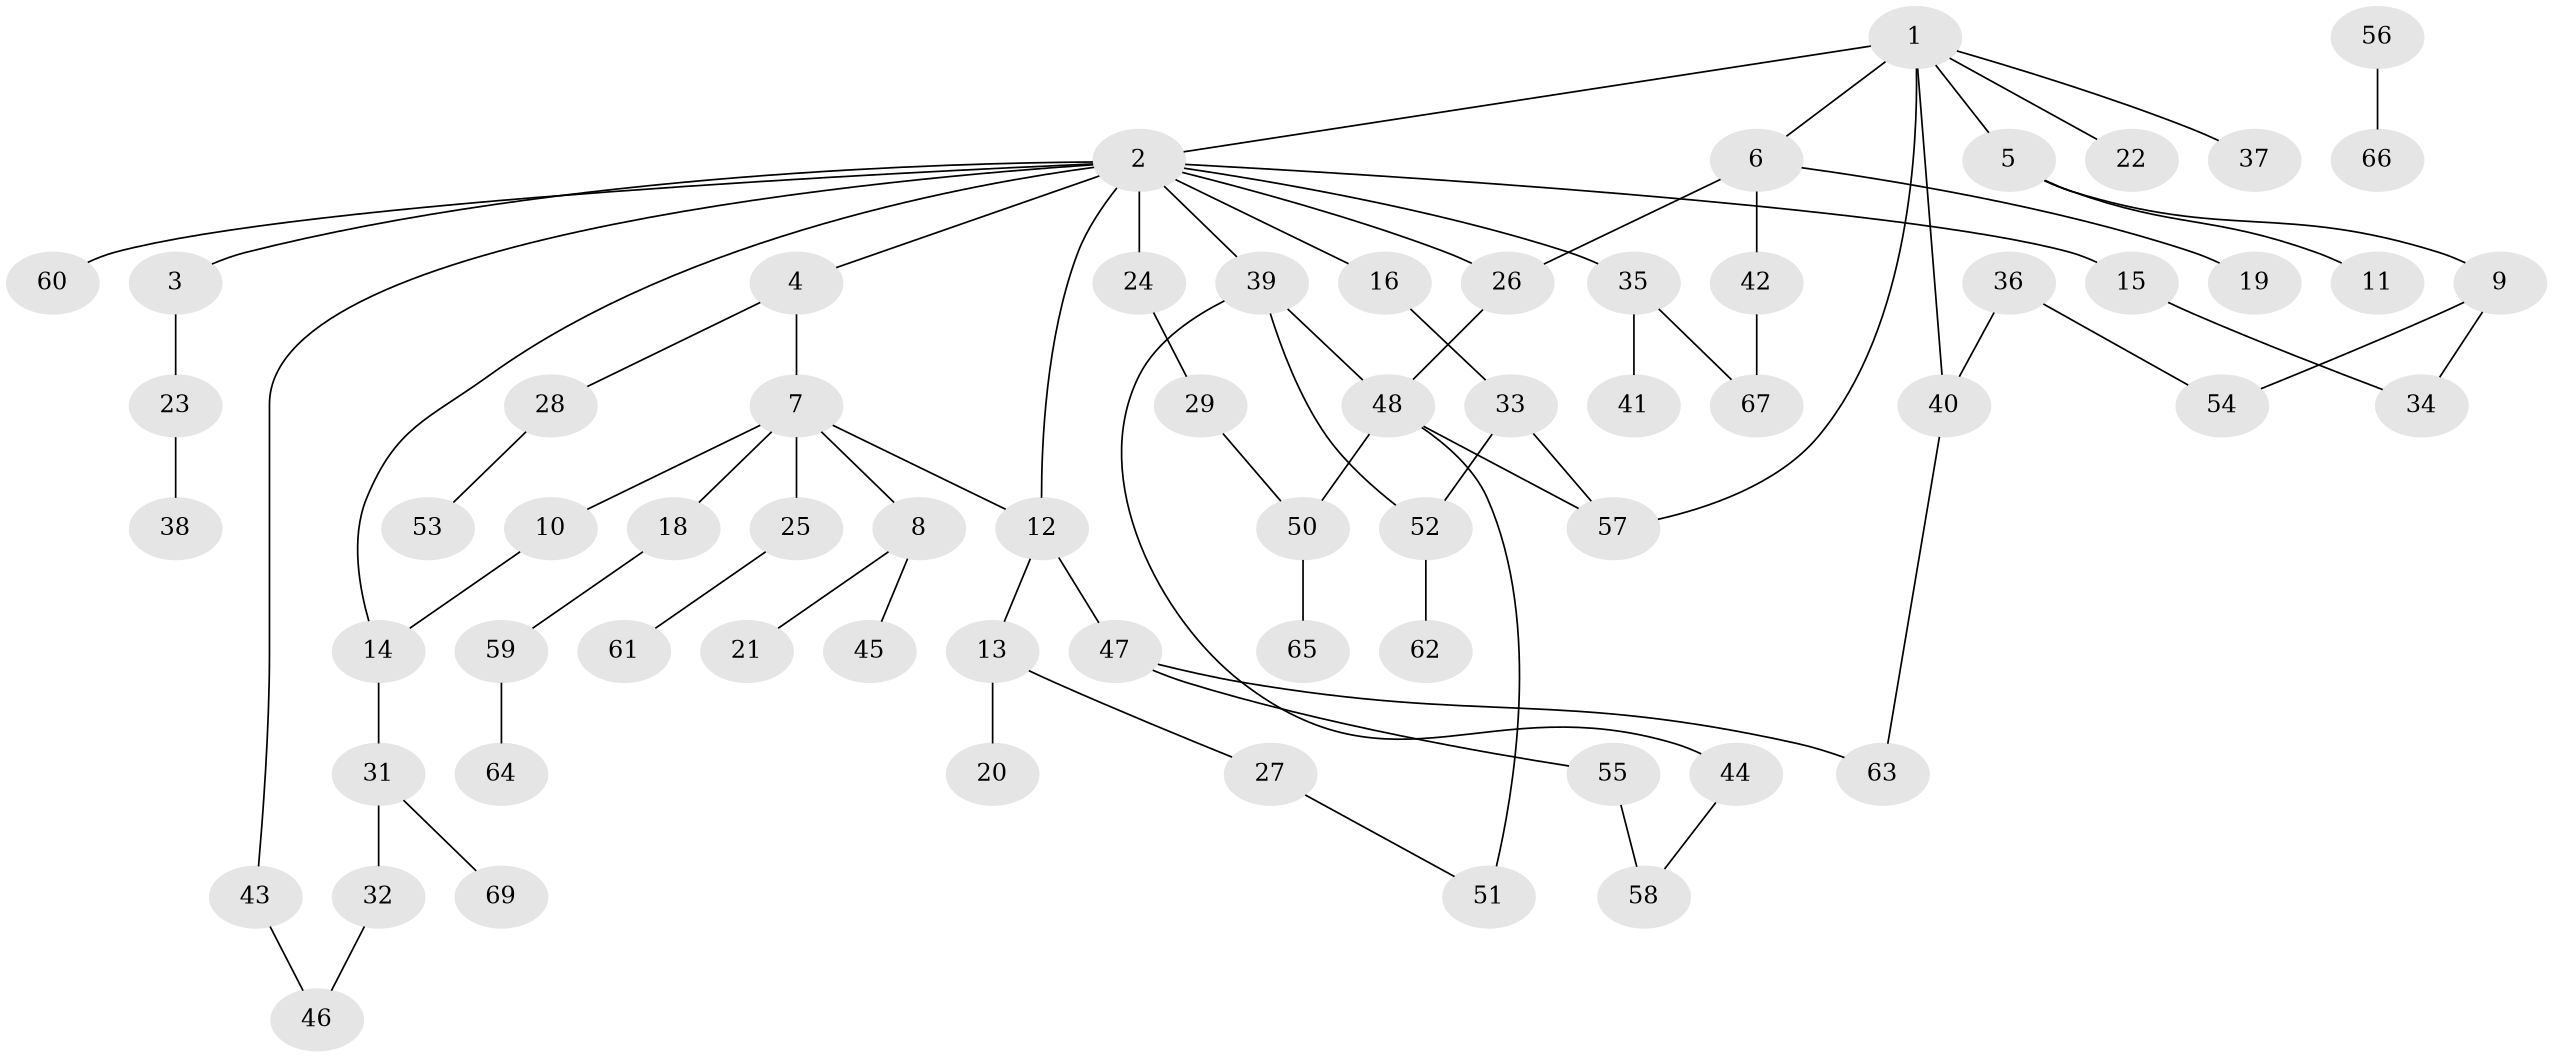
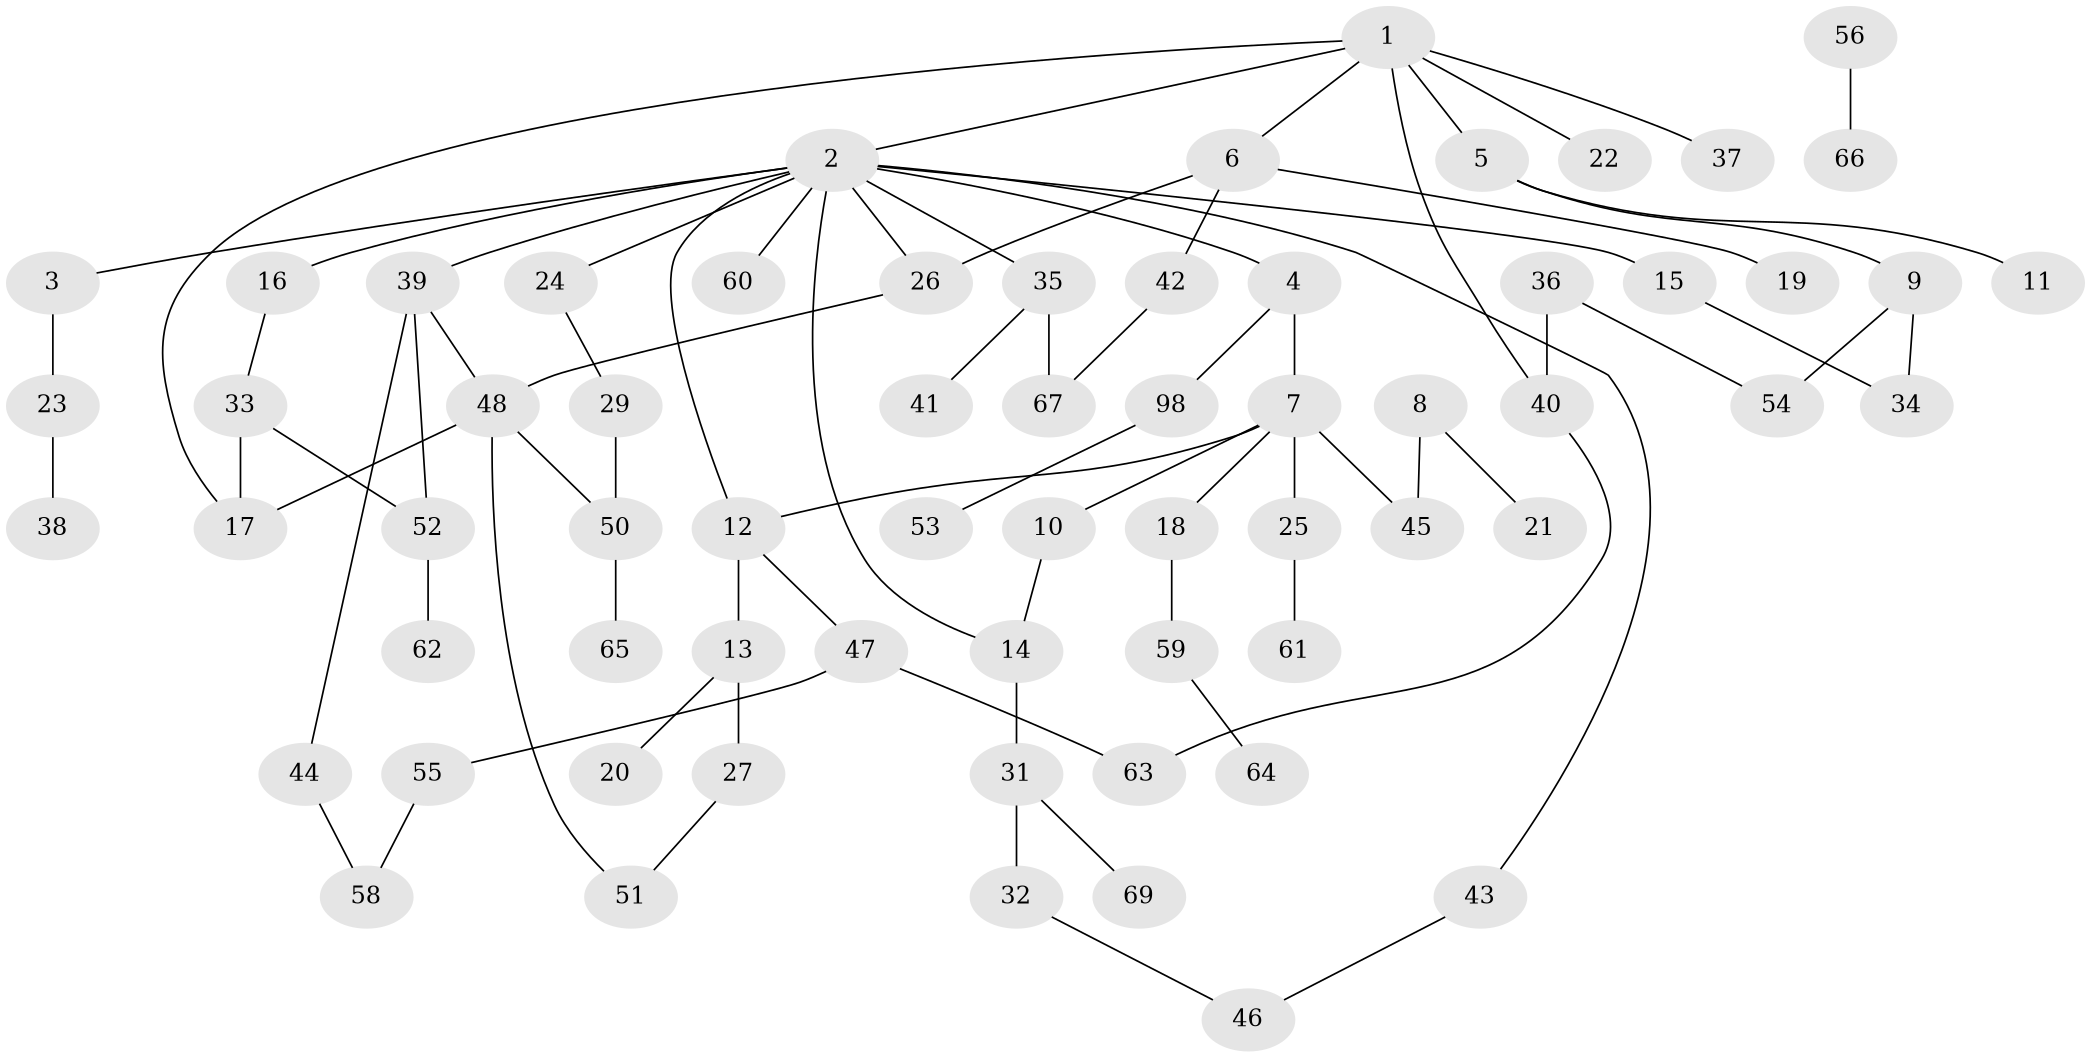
(551, 406) -> (1172, 406)
(858, 467) -> (1356, 467)
(1613, 529) -> (240, 529)
